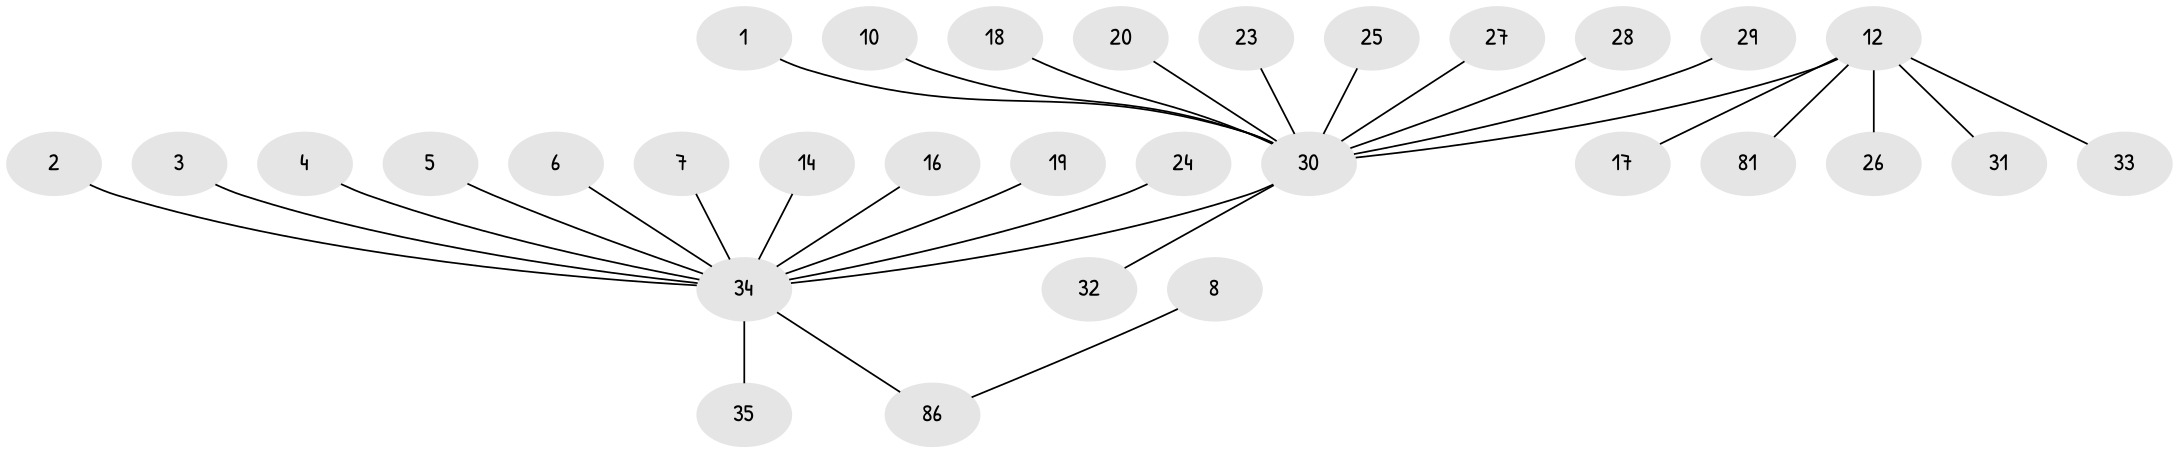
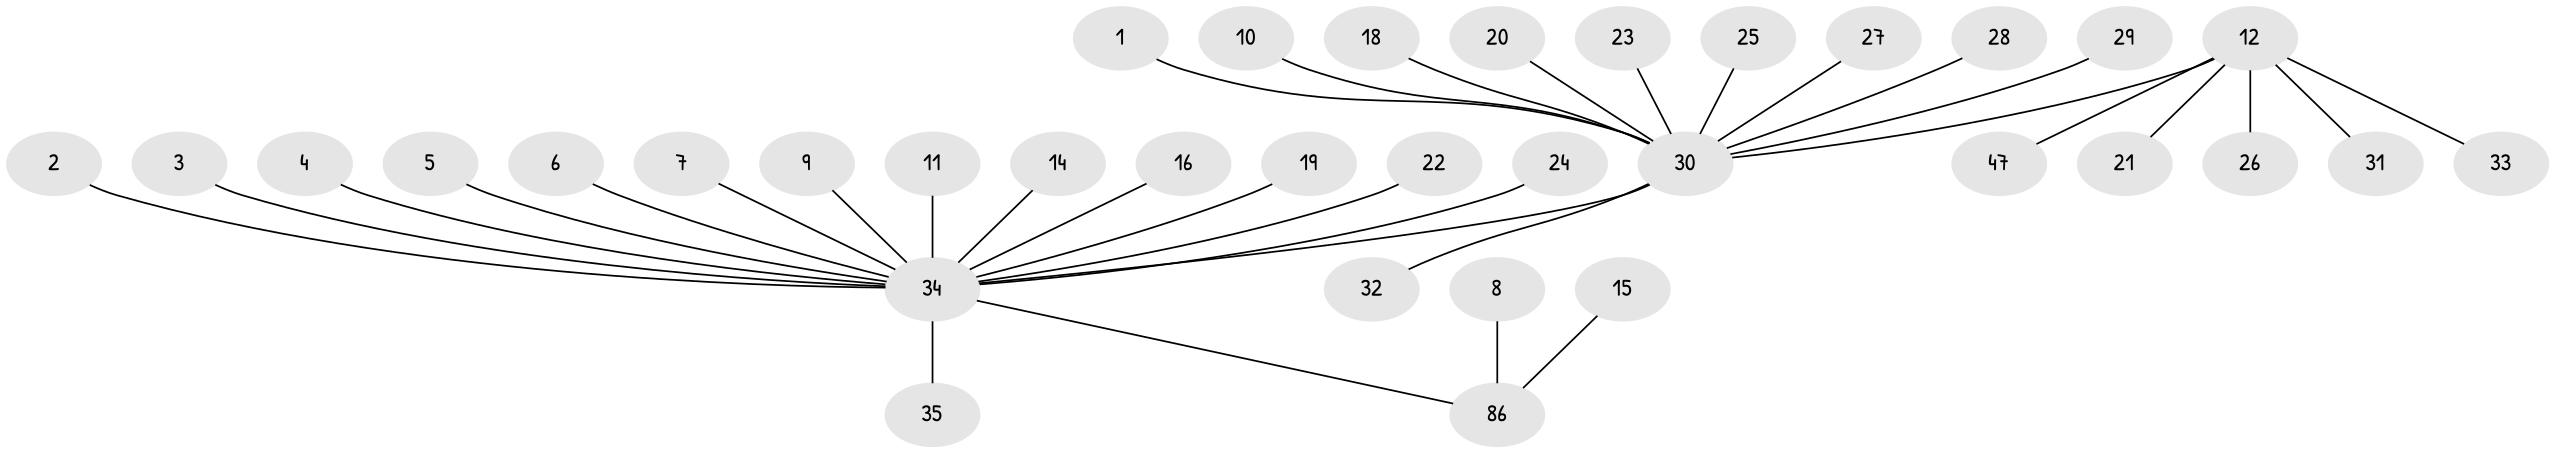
none -> (807, 164)
none -> (933, 164)
none -> (1435, 164)
(1623, 164) -> (1999, 164)
(1748, 164) -> (2125, 164)
none -> (1623, 289)
